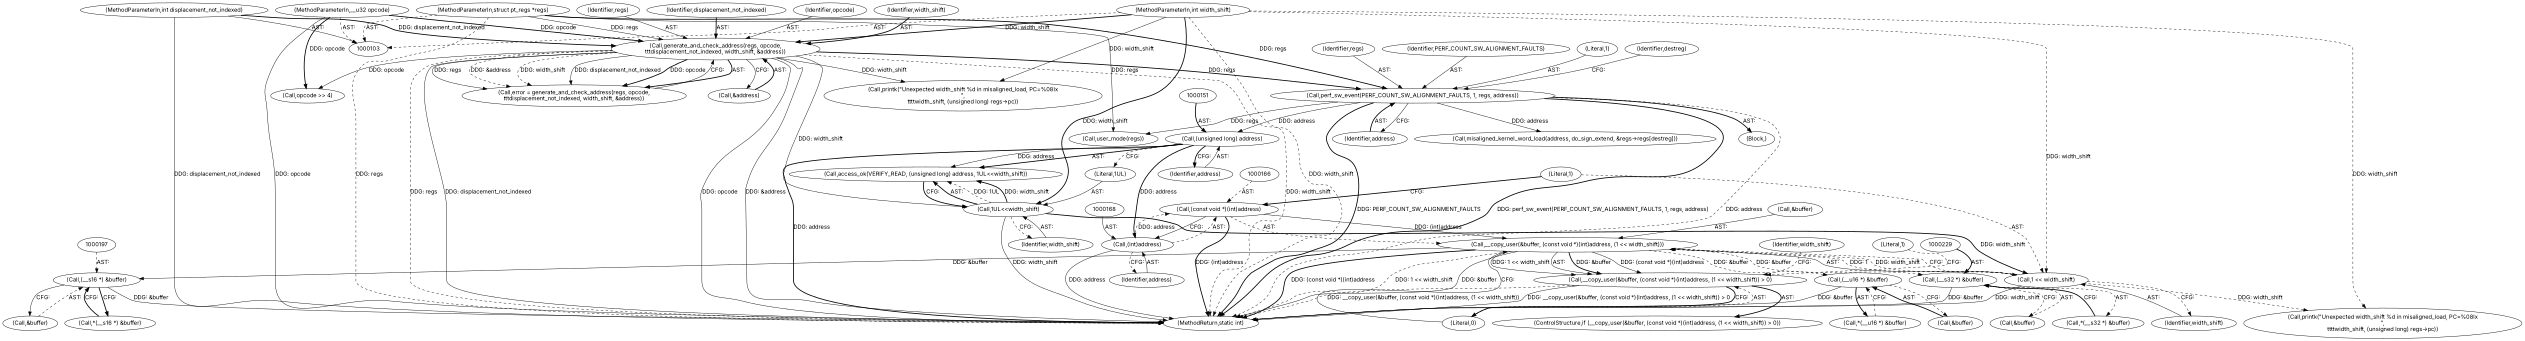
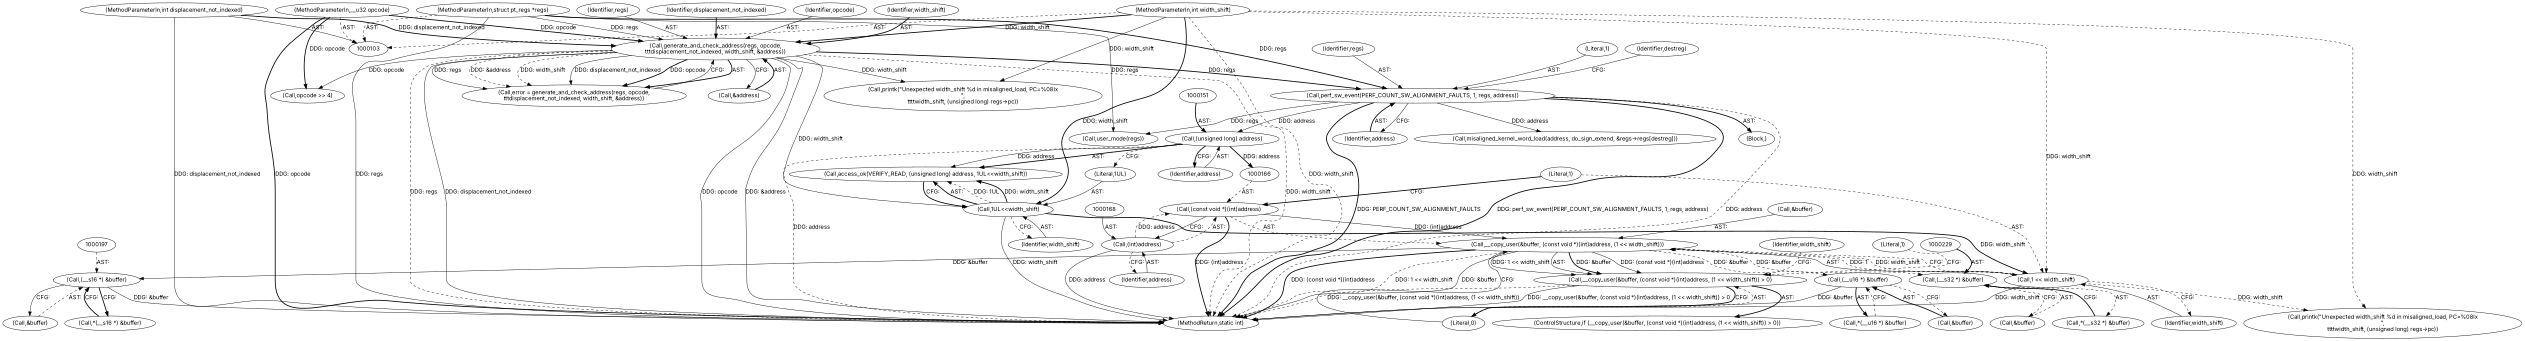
(1476, 49) -> none
(1146, 177) -> (1240, 155)
(794, 210) -> (794, 210)
(432, 301) -> (432, 301)
(415, 303) -> (415, 303)
(1608, 308) -> none
